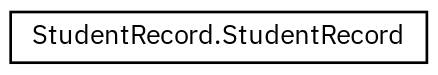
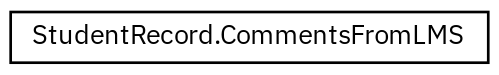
(219, 37) -> (249, 37)
